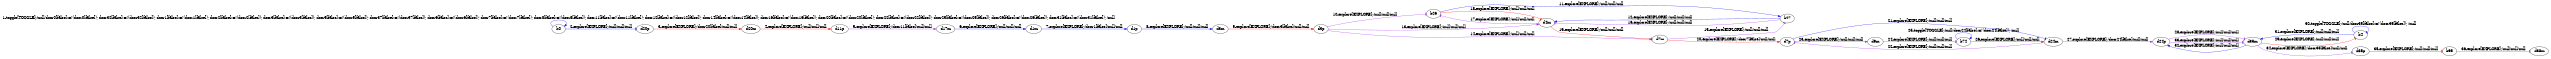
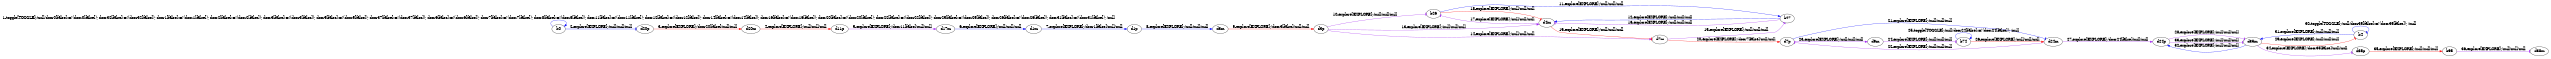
(2405, 51) -> (2405, 51)
